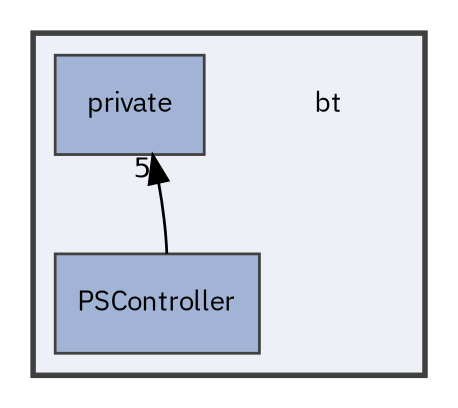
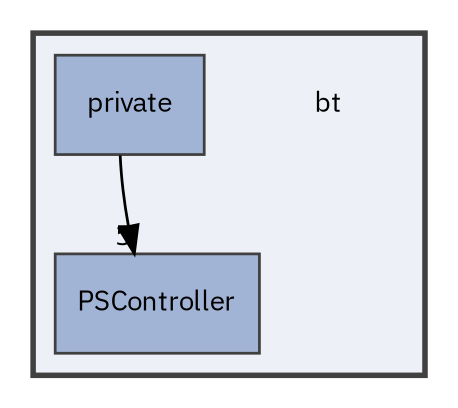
(164, 218) -> (123, 191)
